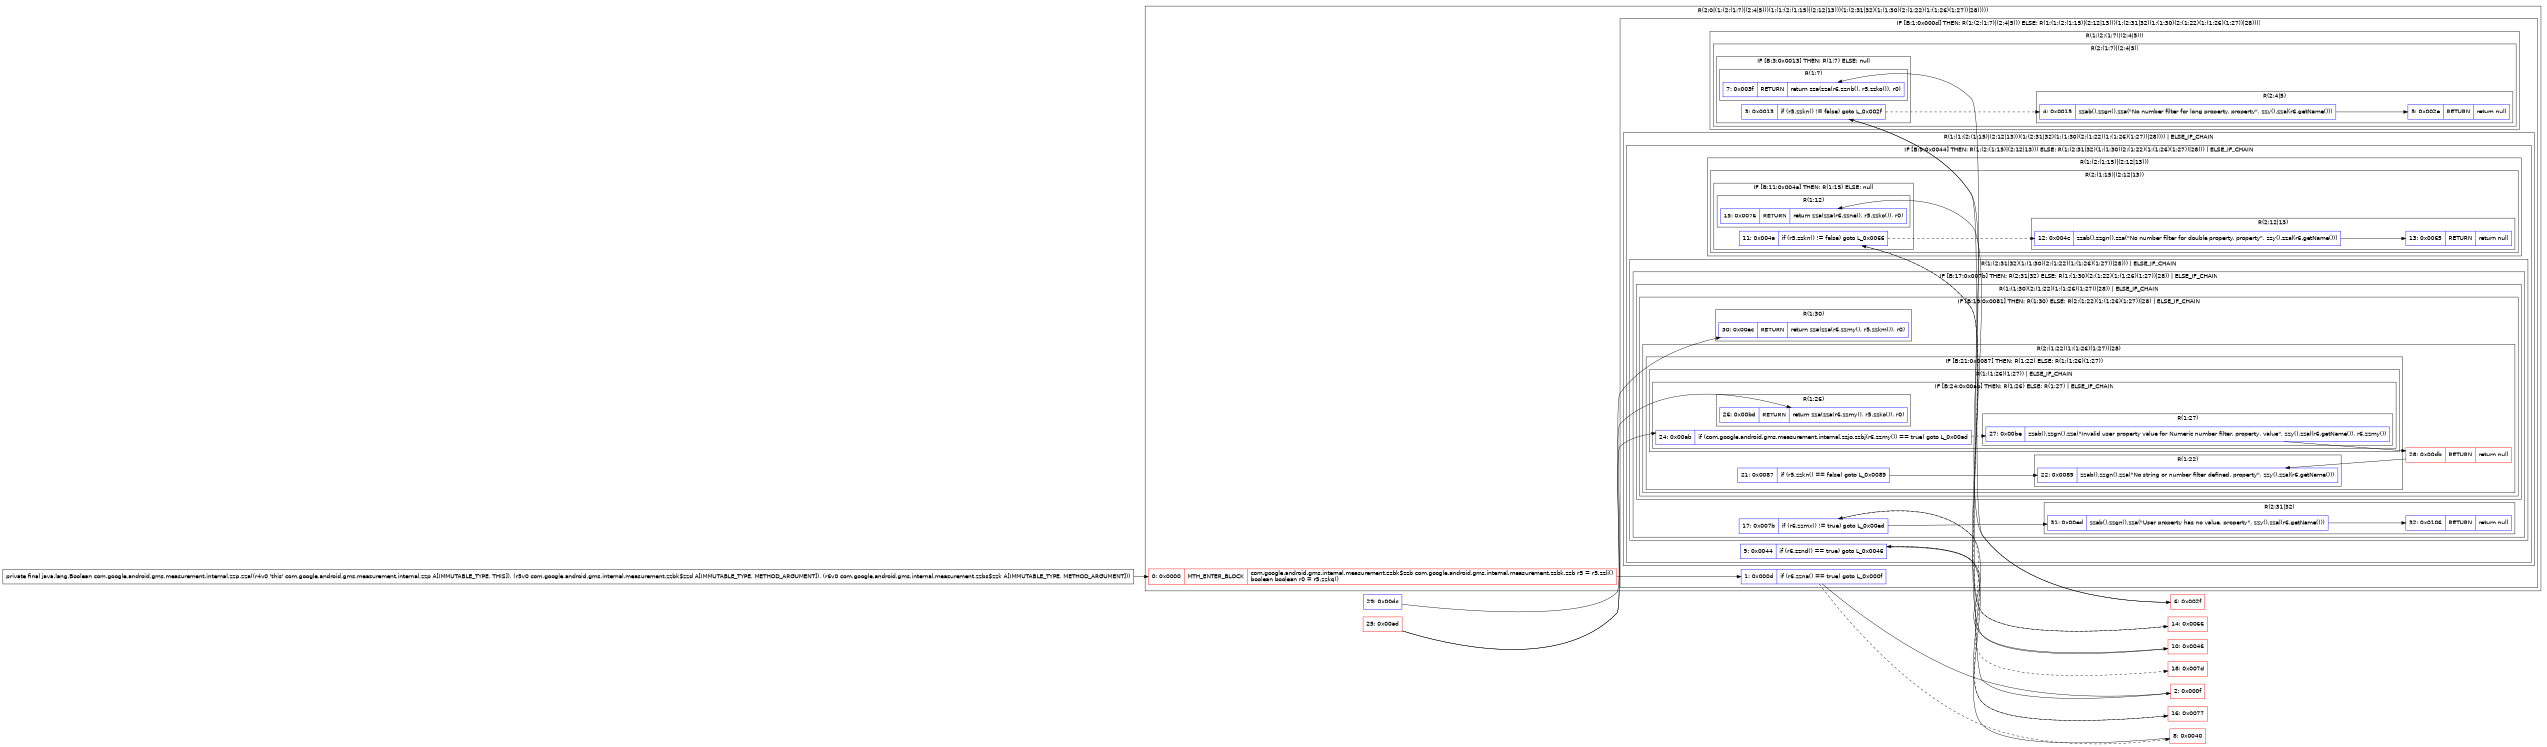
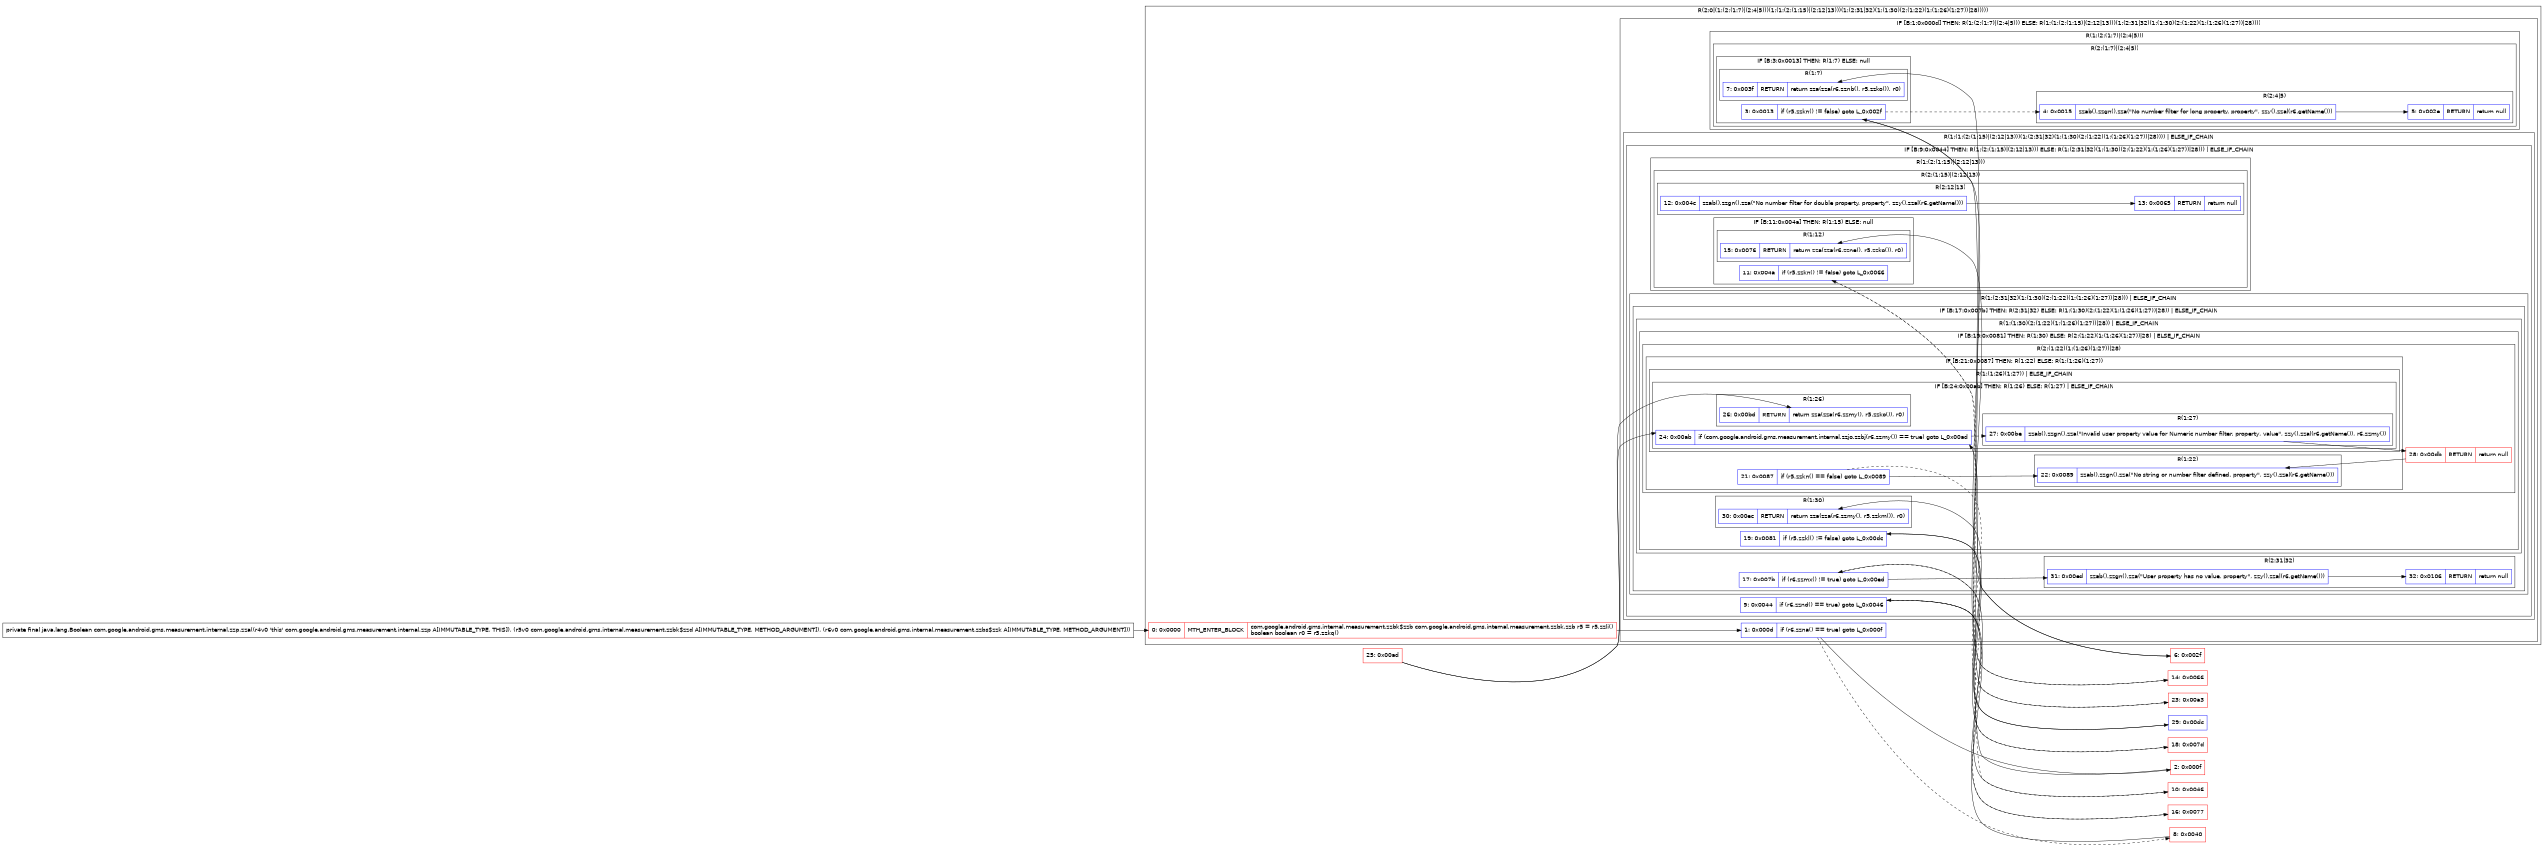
(1959, 238) -> none
(1974, 504) -> (1979, 761)
none -> (1814, 539)
none -> (2188, 700)
